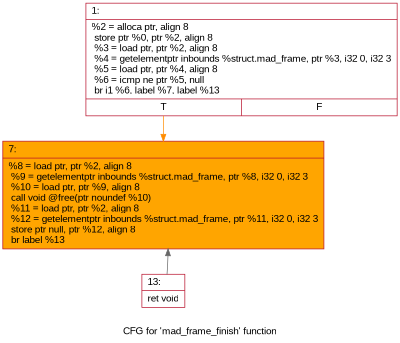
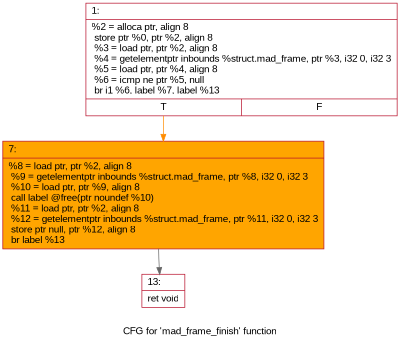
(80, 198) -> (81, 198)
(168, 265) -> (159, 258)
